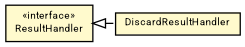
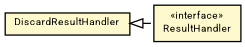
(110, 23) -> (148, 23)
